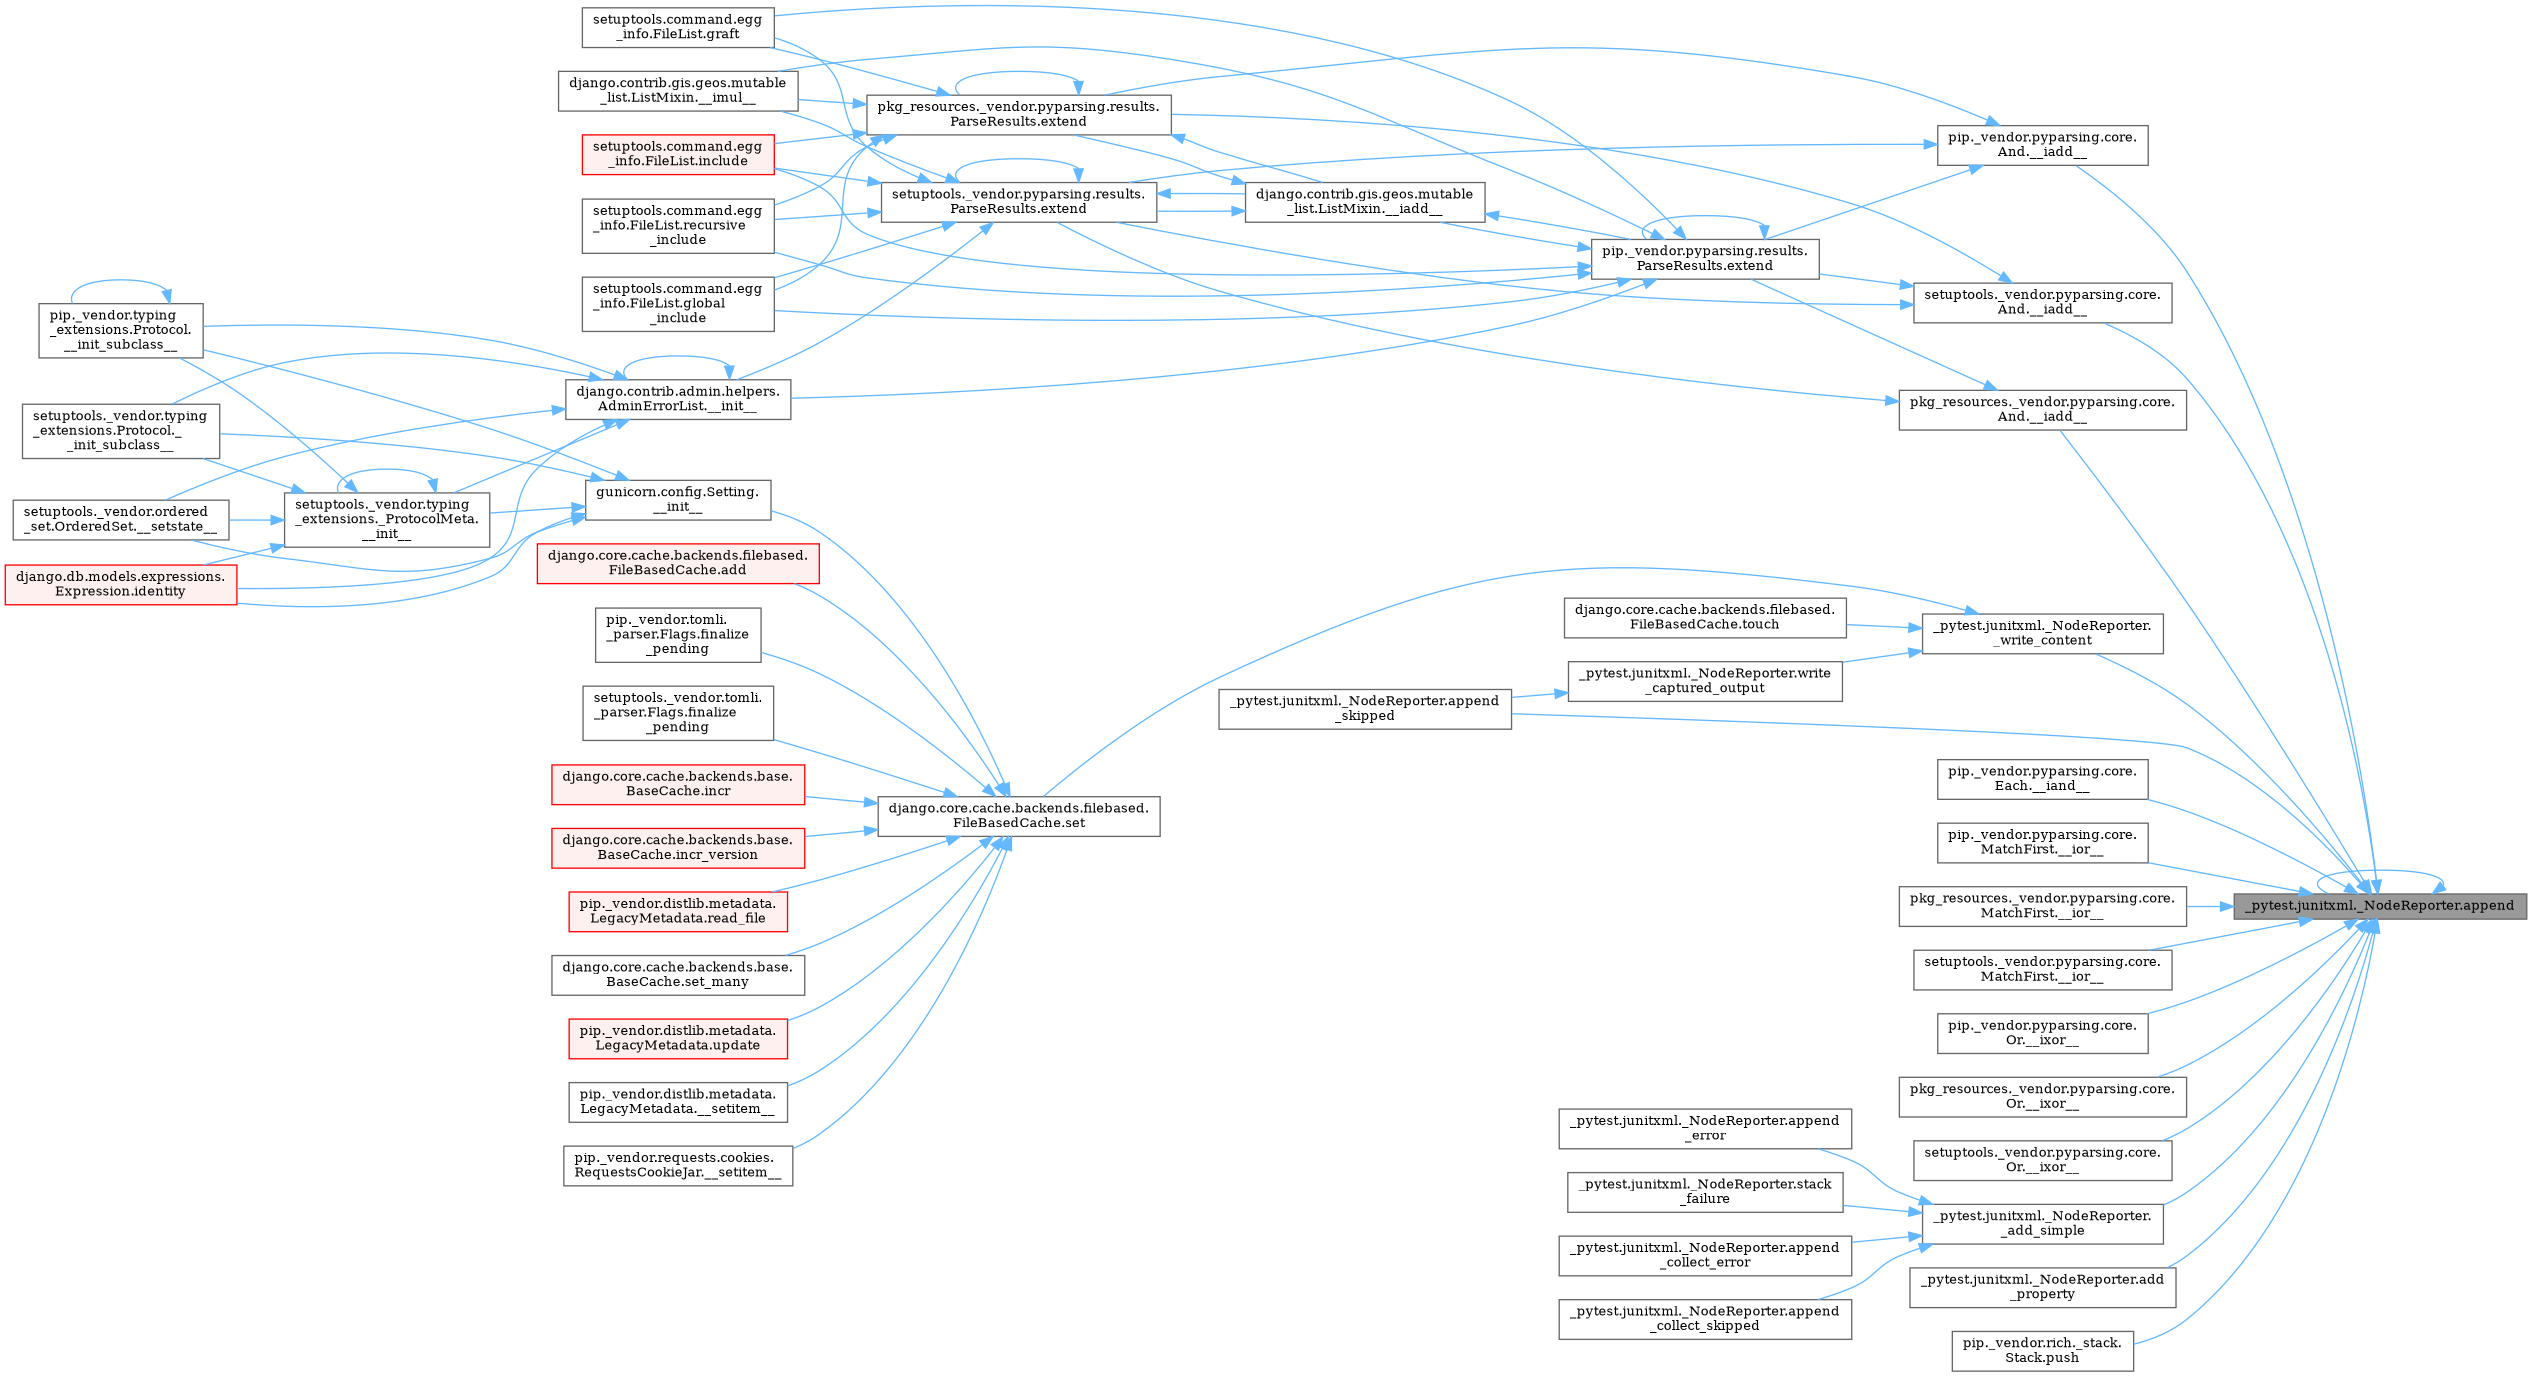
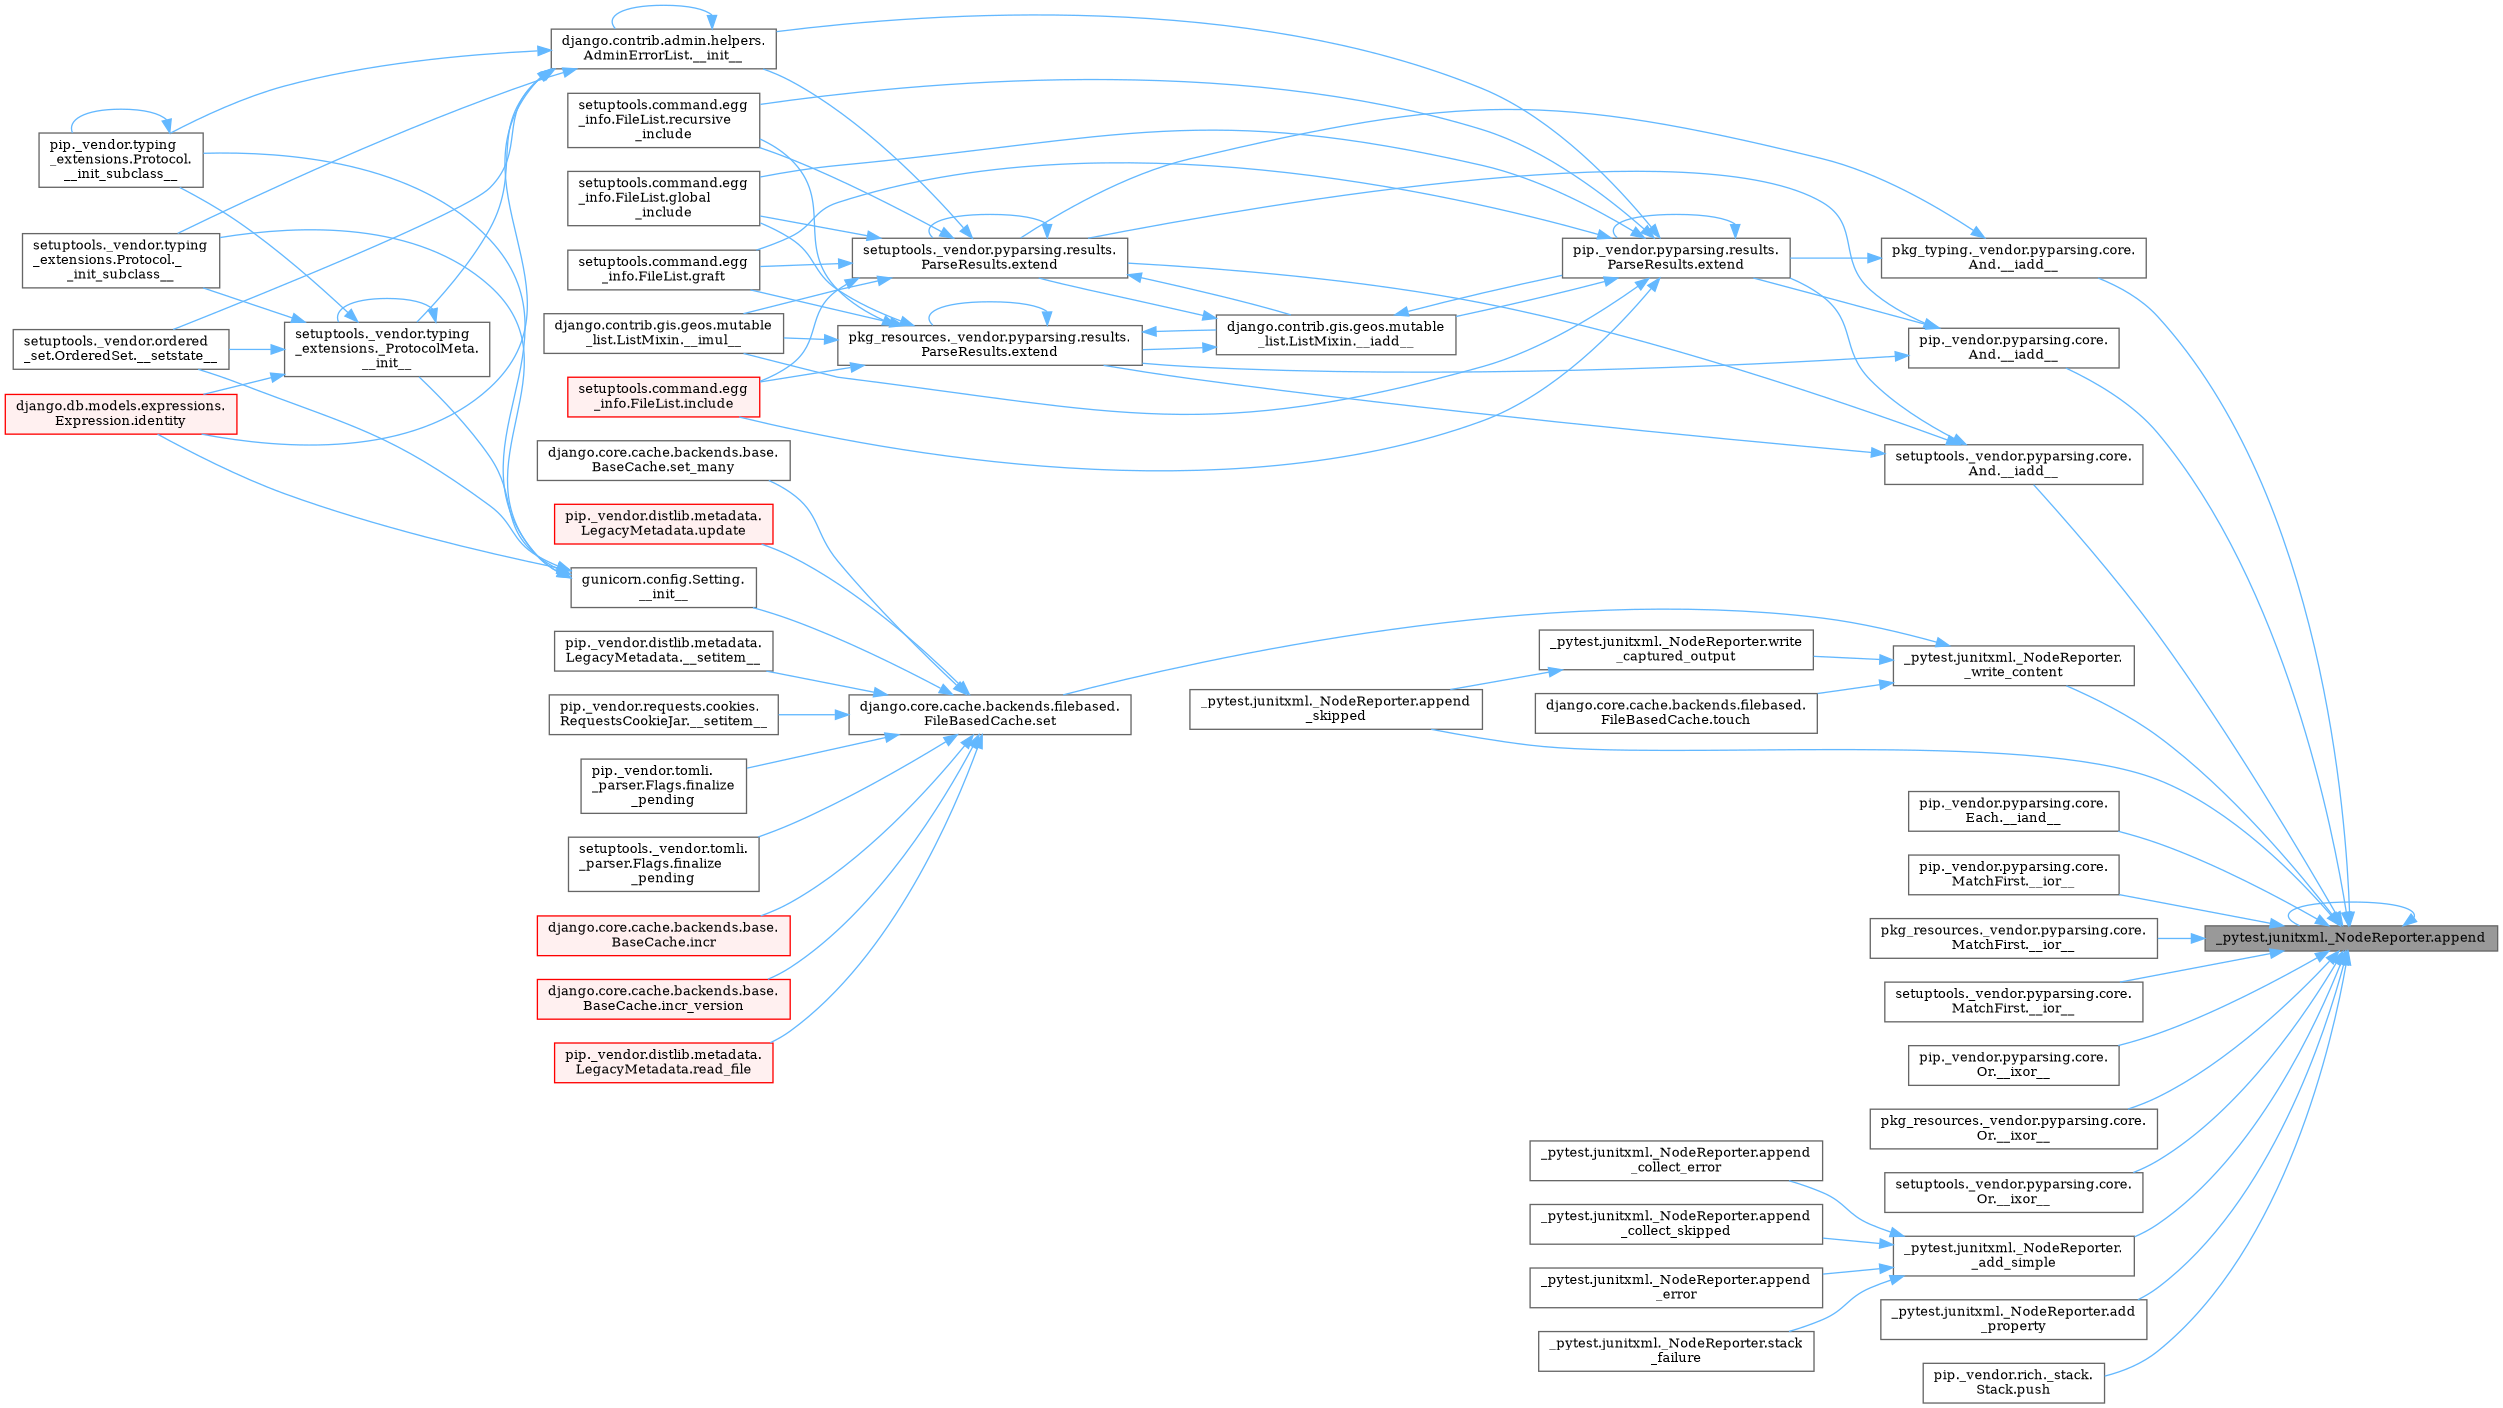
(2043, 410) -> (2014, 258)
(678, 564) -> none
